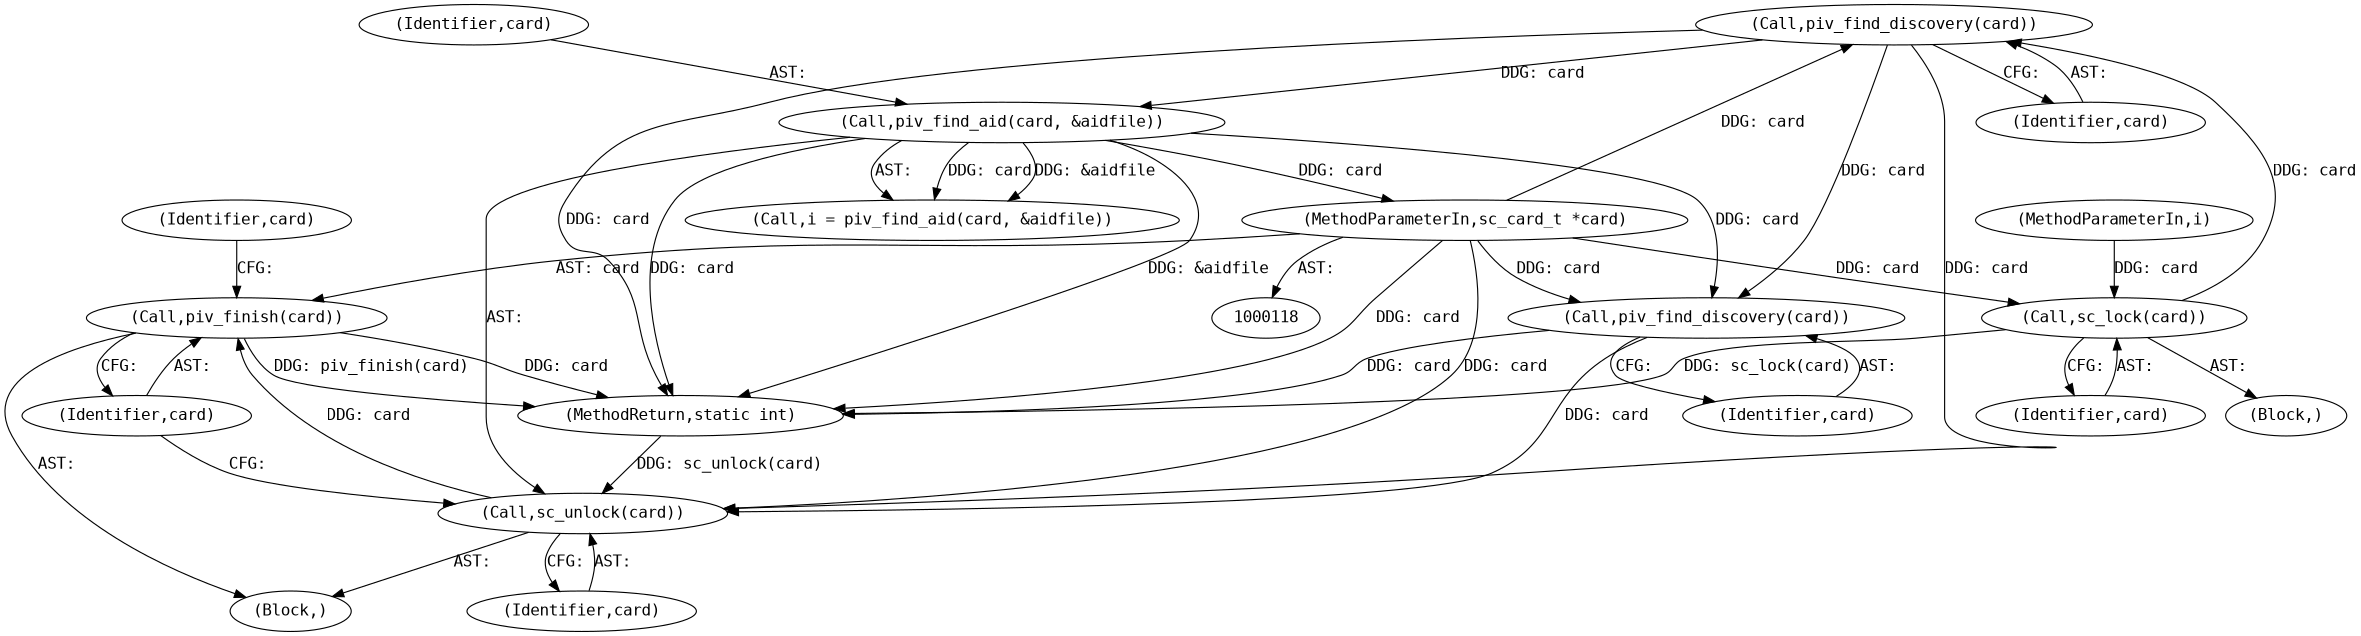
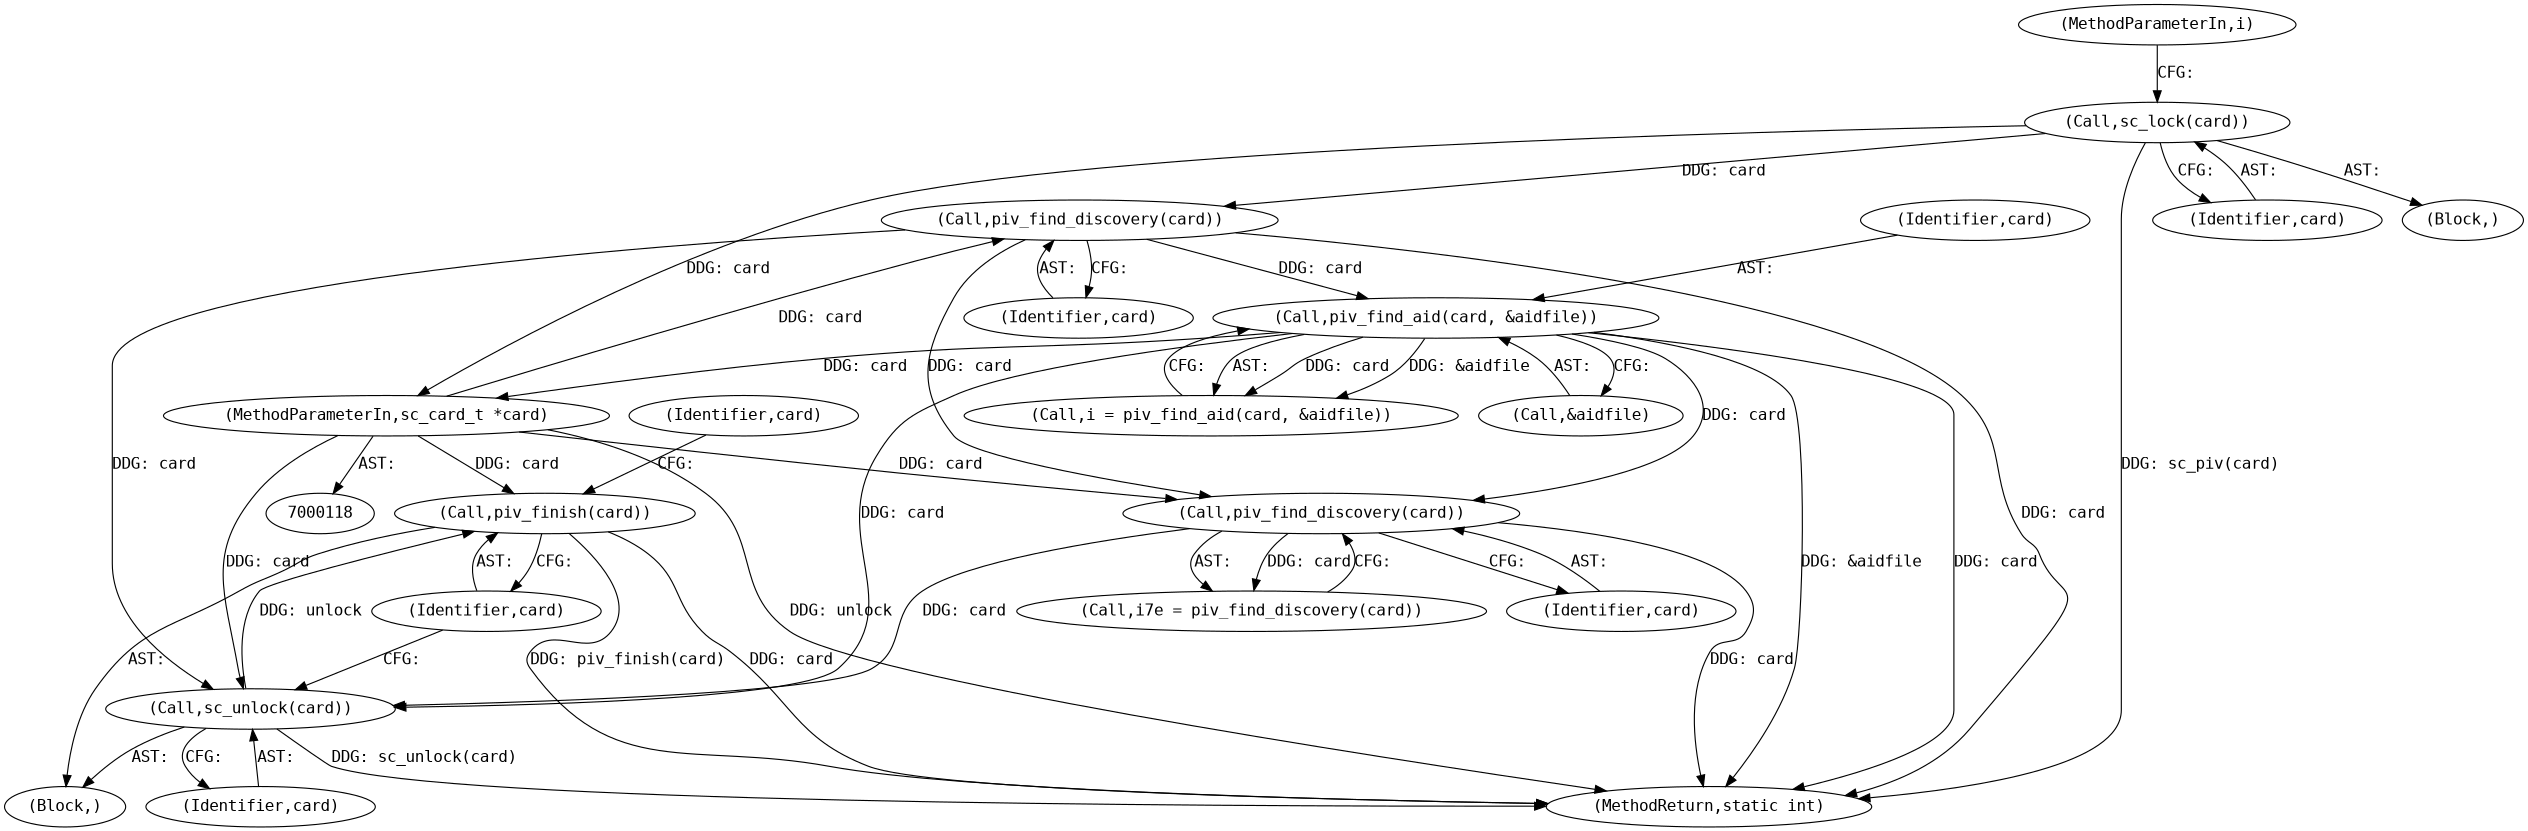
(598, 269) -> (517, 465)
(2156, 269) -> (2181, 74)
(1790, 271) -> (1206, 160)
(510, 318) -> (903, 513)
(1266, 318) -> (320, 513)
(1418, 318) -> (841, 611)
none -> (1171, 356)
(1768, 367) -> (2200, 465)
(369, 416) -> (311, 611)
none -> (1581, 416)
(636, 461) -> (899, 801)
none -> (1252, 611)
